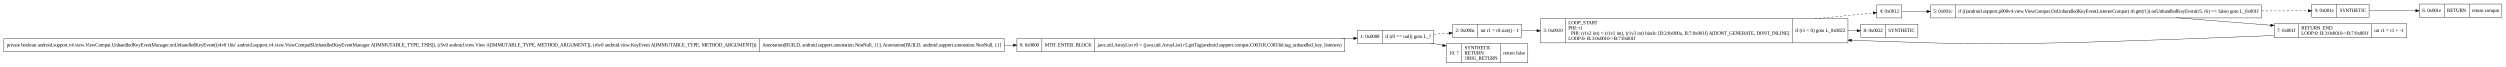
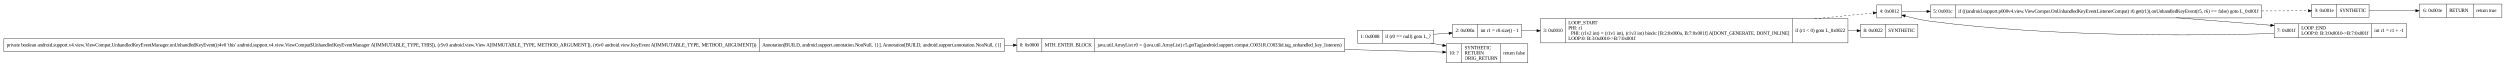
(2486, 11) -> (2486, 11)
(2317, 28) -> (2314, 28)
(1441, 34) -> (1441, 34)
(1348, 39) -> (1394, 51)
(2063, 43) -> (2089, 33)
